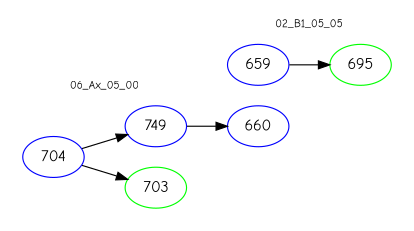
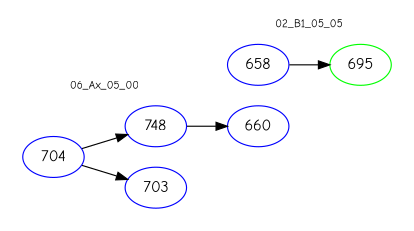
(258, 65) -> (258, 65)
(156, 126) -> (156, 126)
(156, 188) -> (156, 188)
